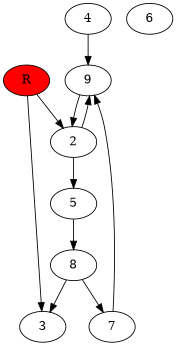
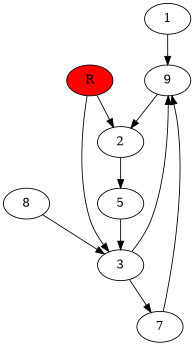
(88, 19) -> (168, 19)
(150, 19) -> none
(85, 116) -> (162, 181)
(74, 230) -> (121, 230)
(90, 292) -> (138, 292)
